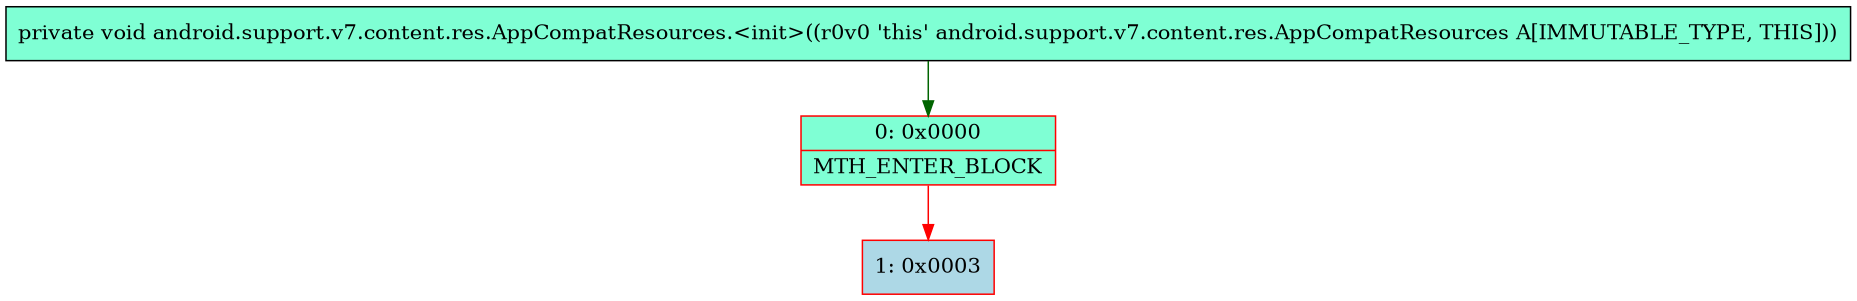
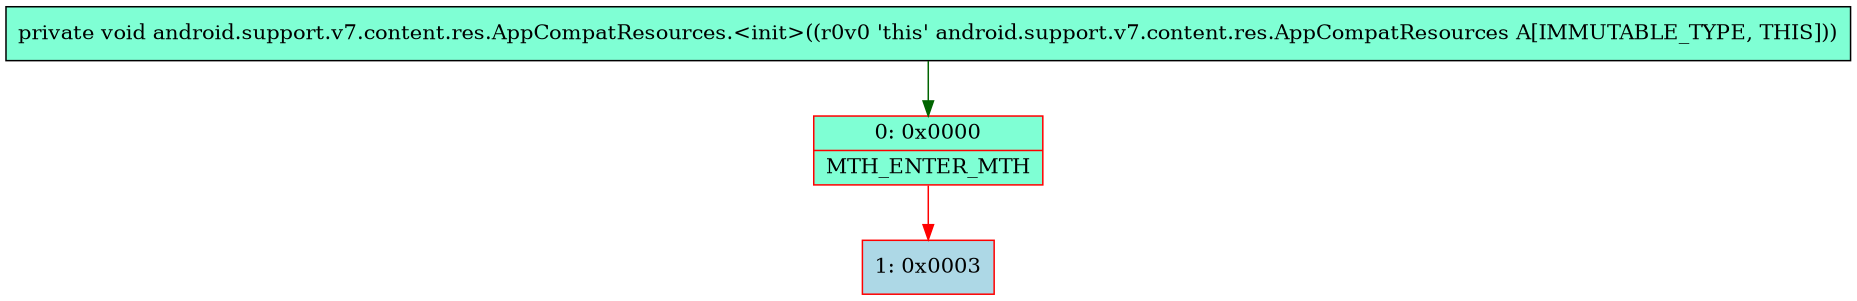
(928, 167) -> (928, 167)
